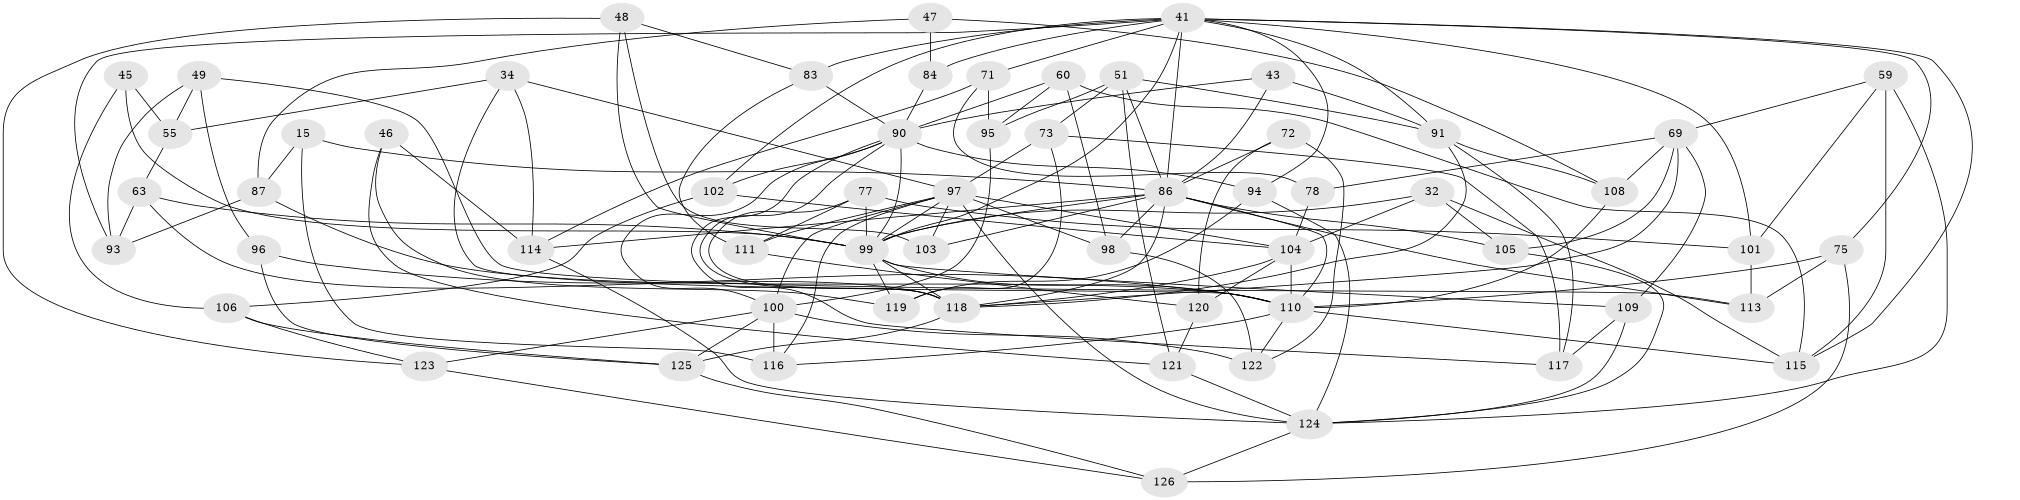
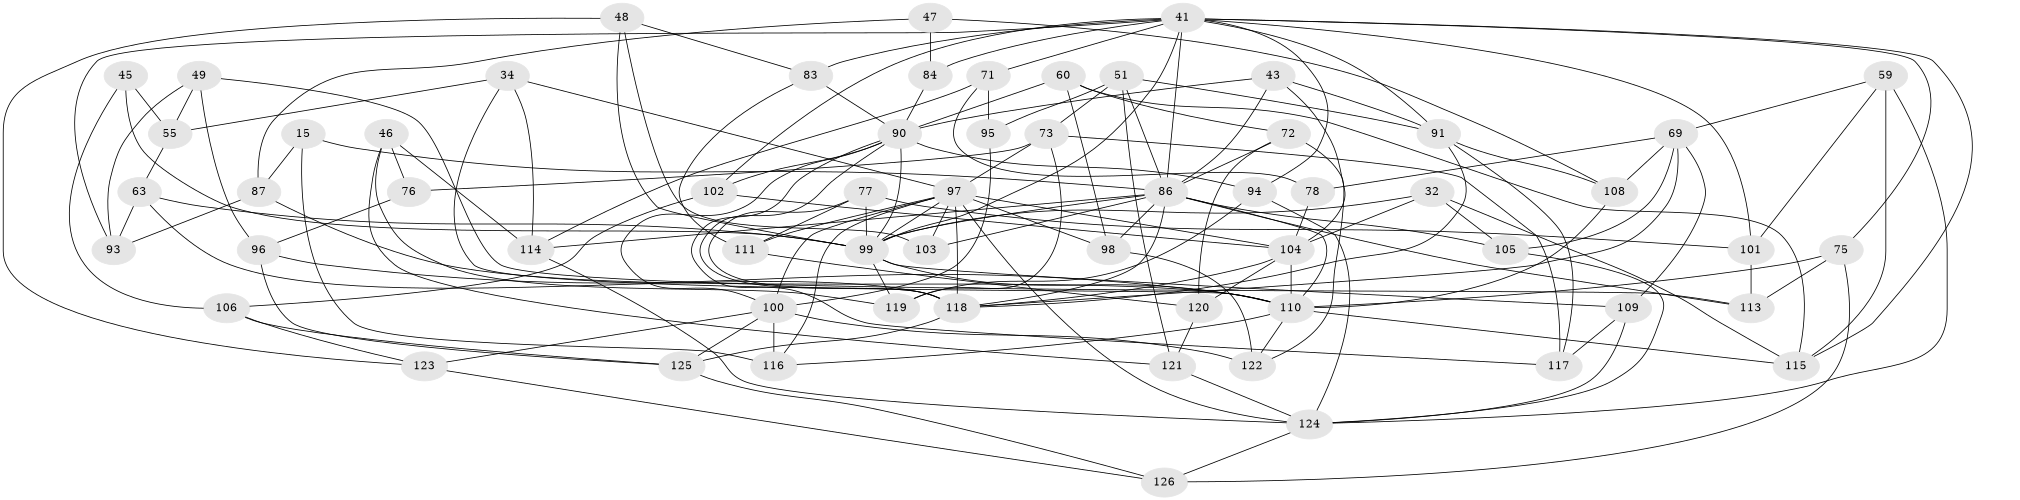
(1030, 102) -> (1168, 111)
none -> (1336, 154)
none -> (409, 192)
(912, 279) -> (957, 250)
